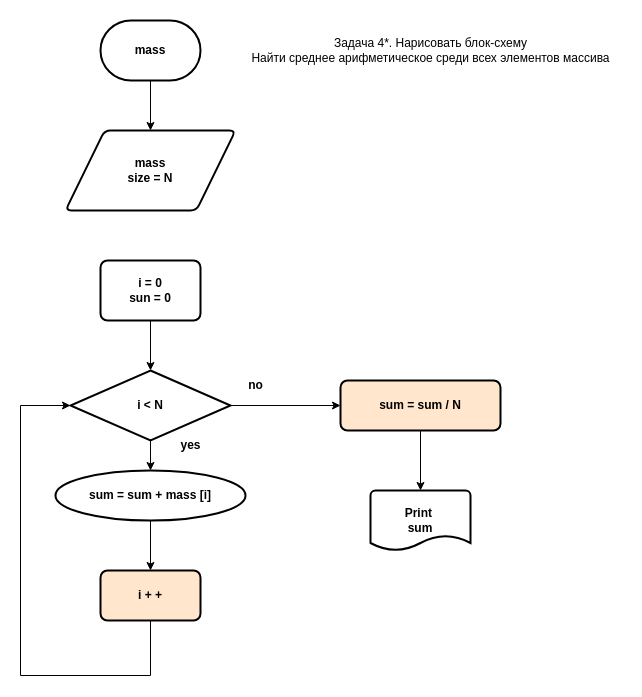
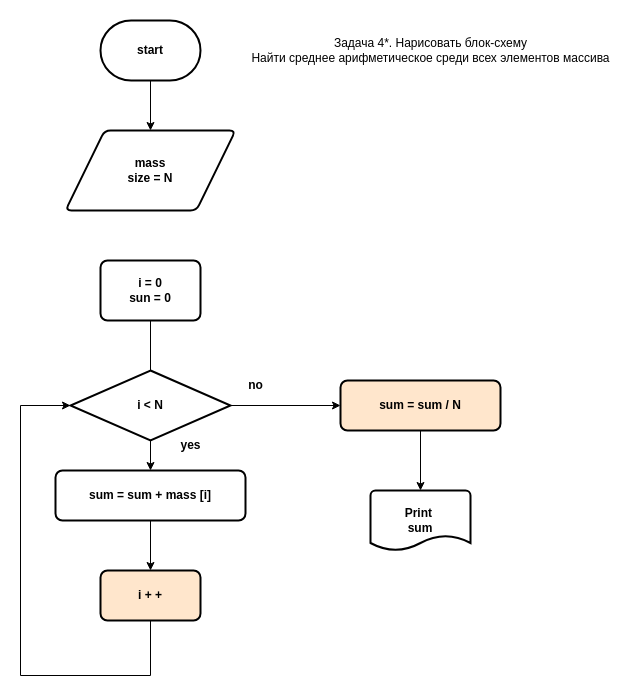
(151, 51) -> (151, 51)
(151, 362) -> (151, 365)
(151, 496) -> (151, 496)
